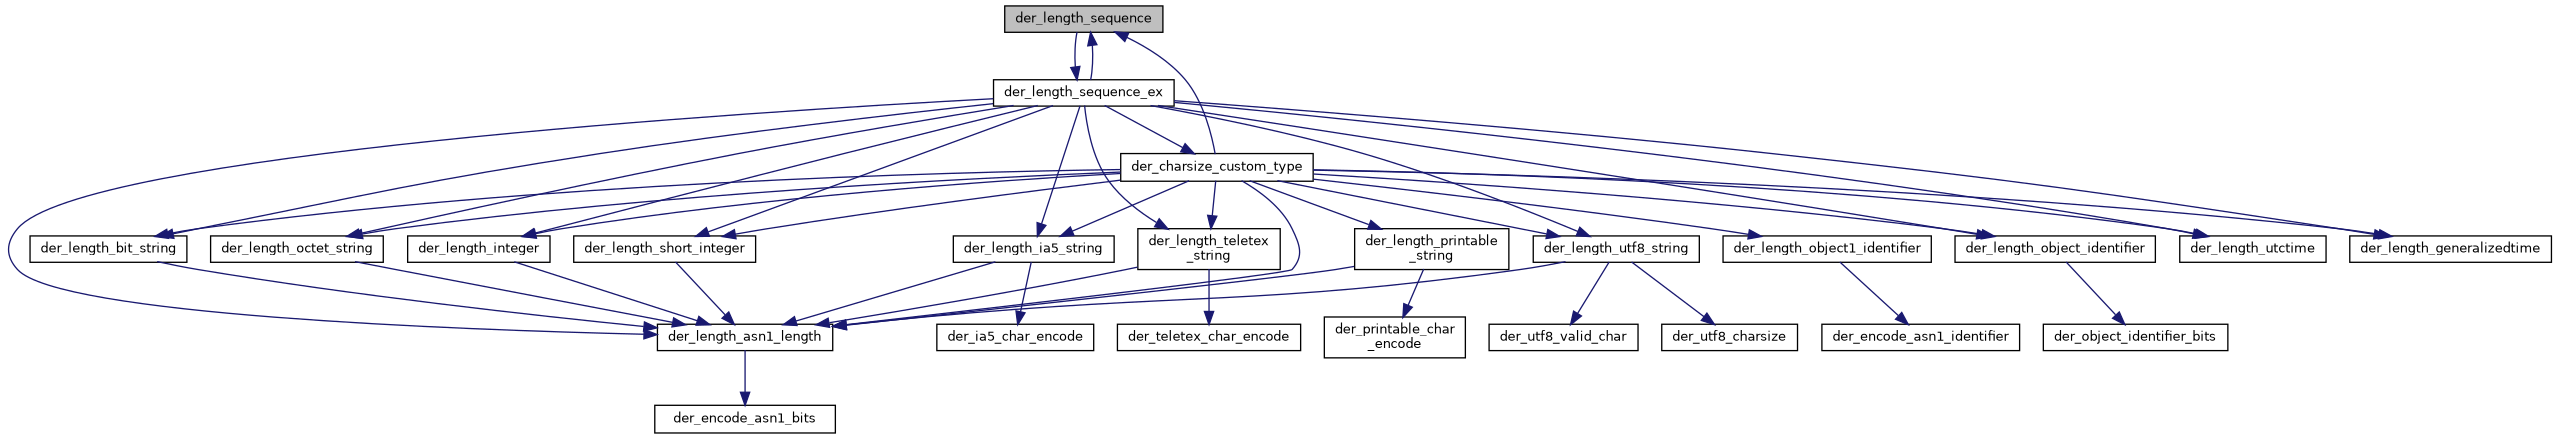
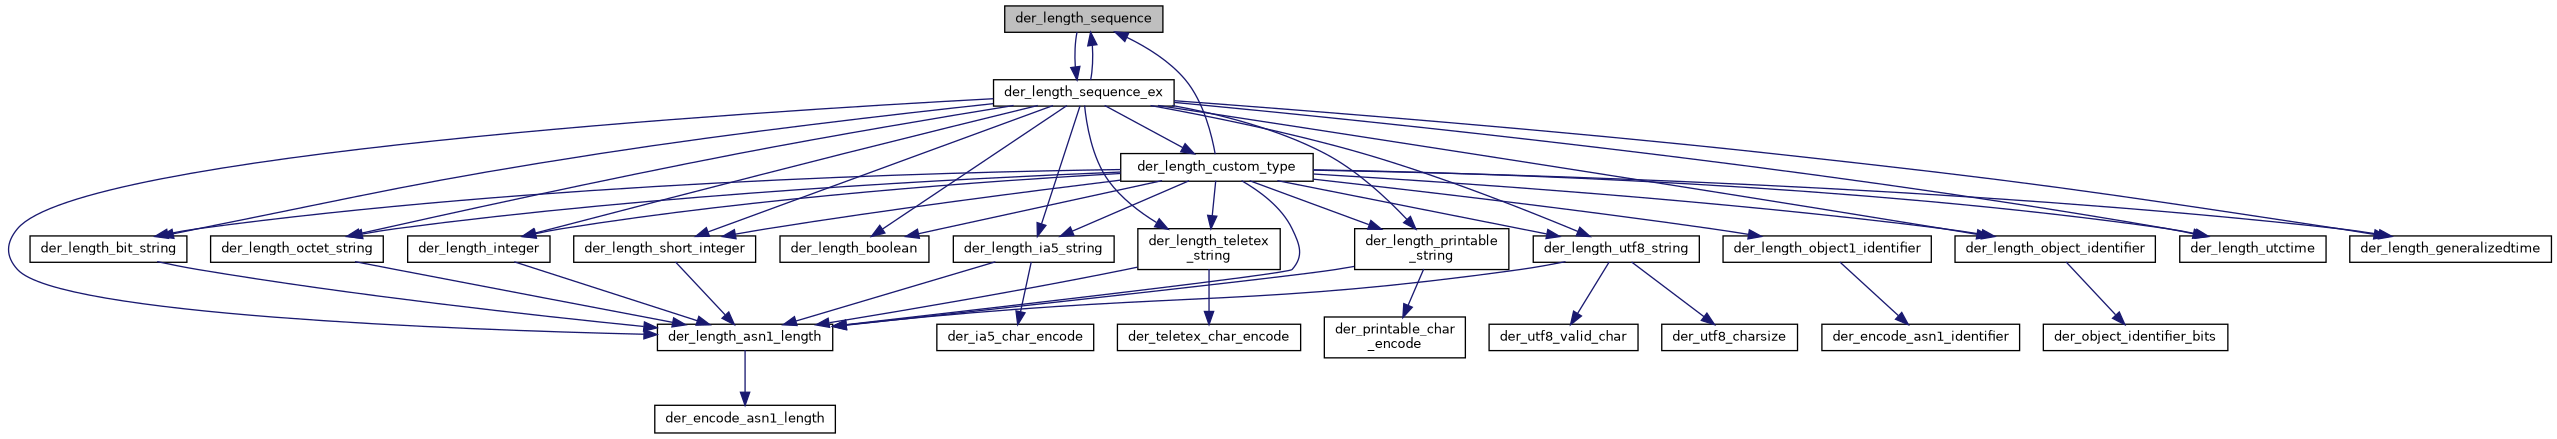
none -> (1318, 150)
(1217, 167) -> (1217, 167)
none -> (854, 249)
(745, 419) -> (745, 419)
